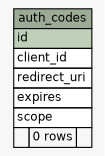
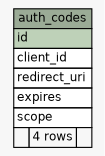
(53, 137) -> (53, 137)
